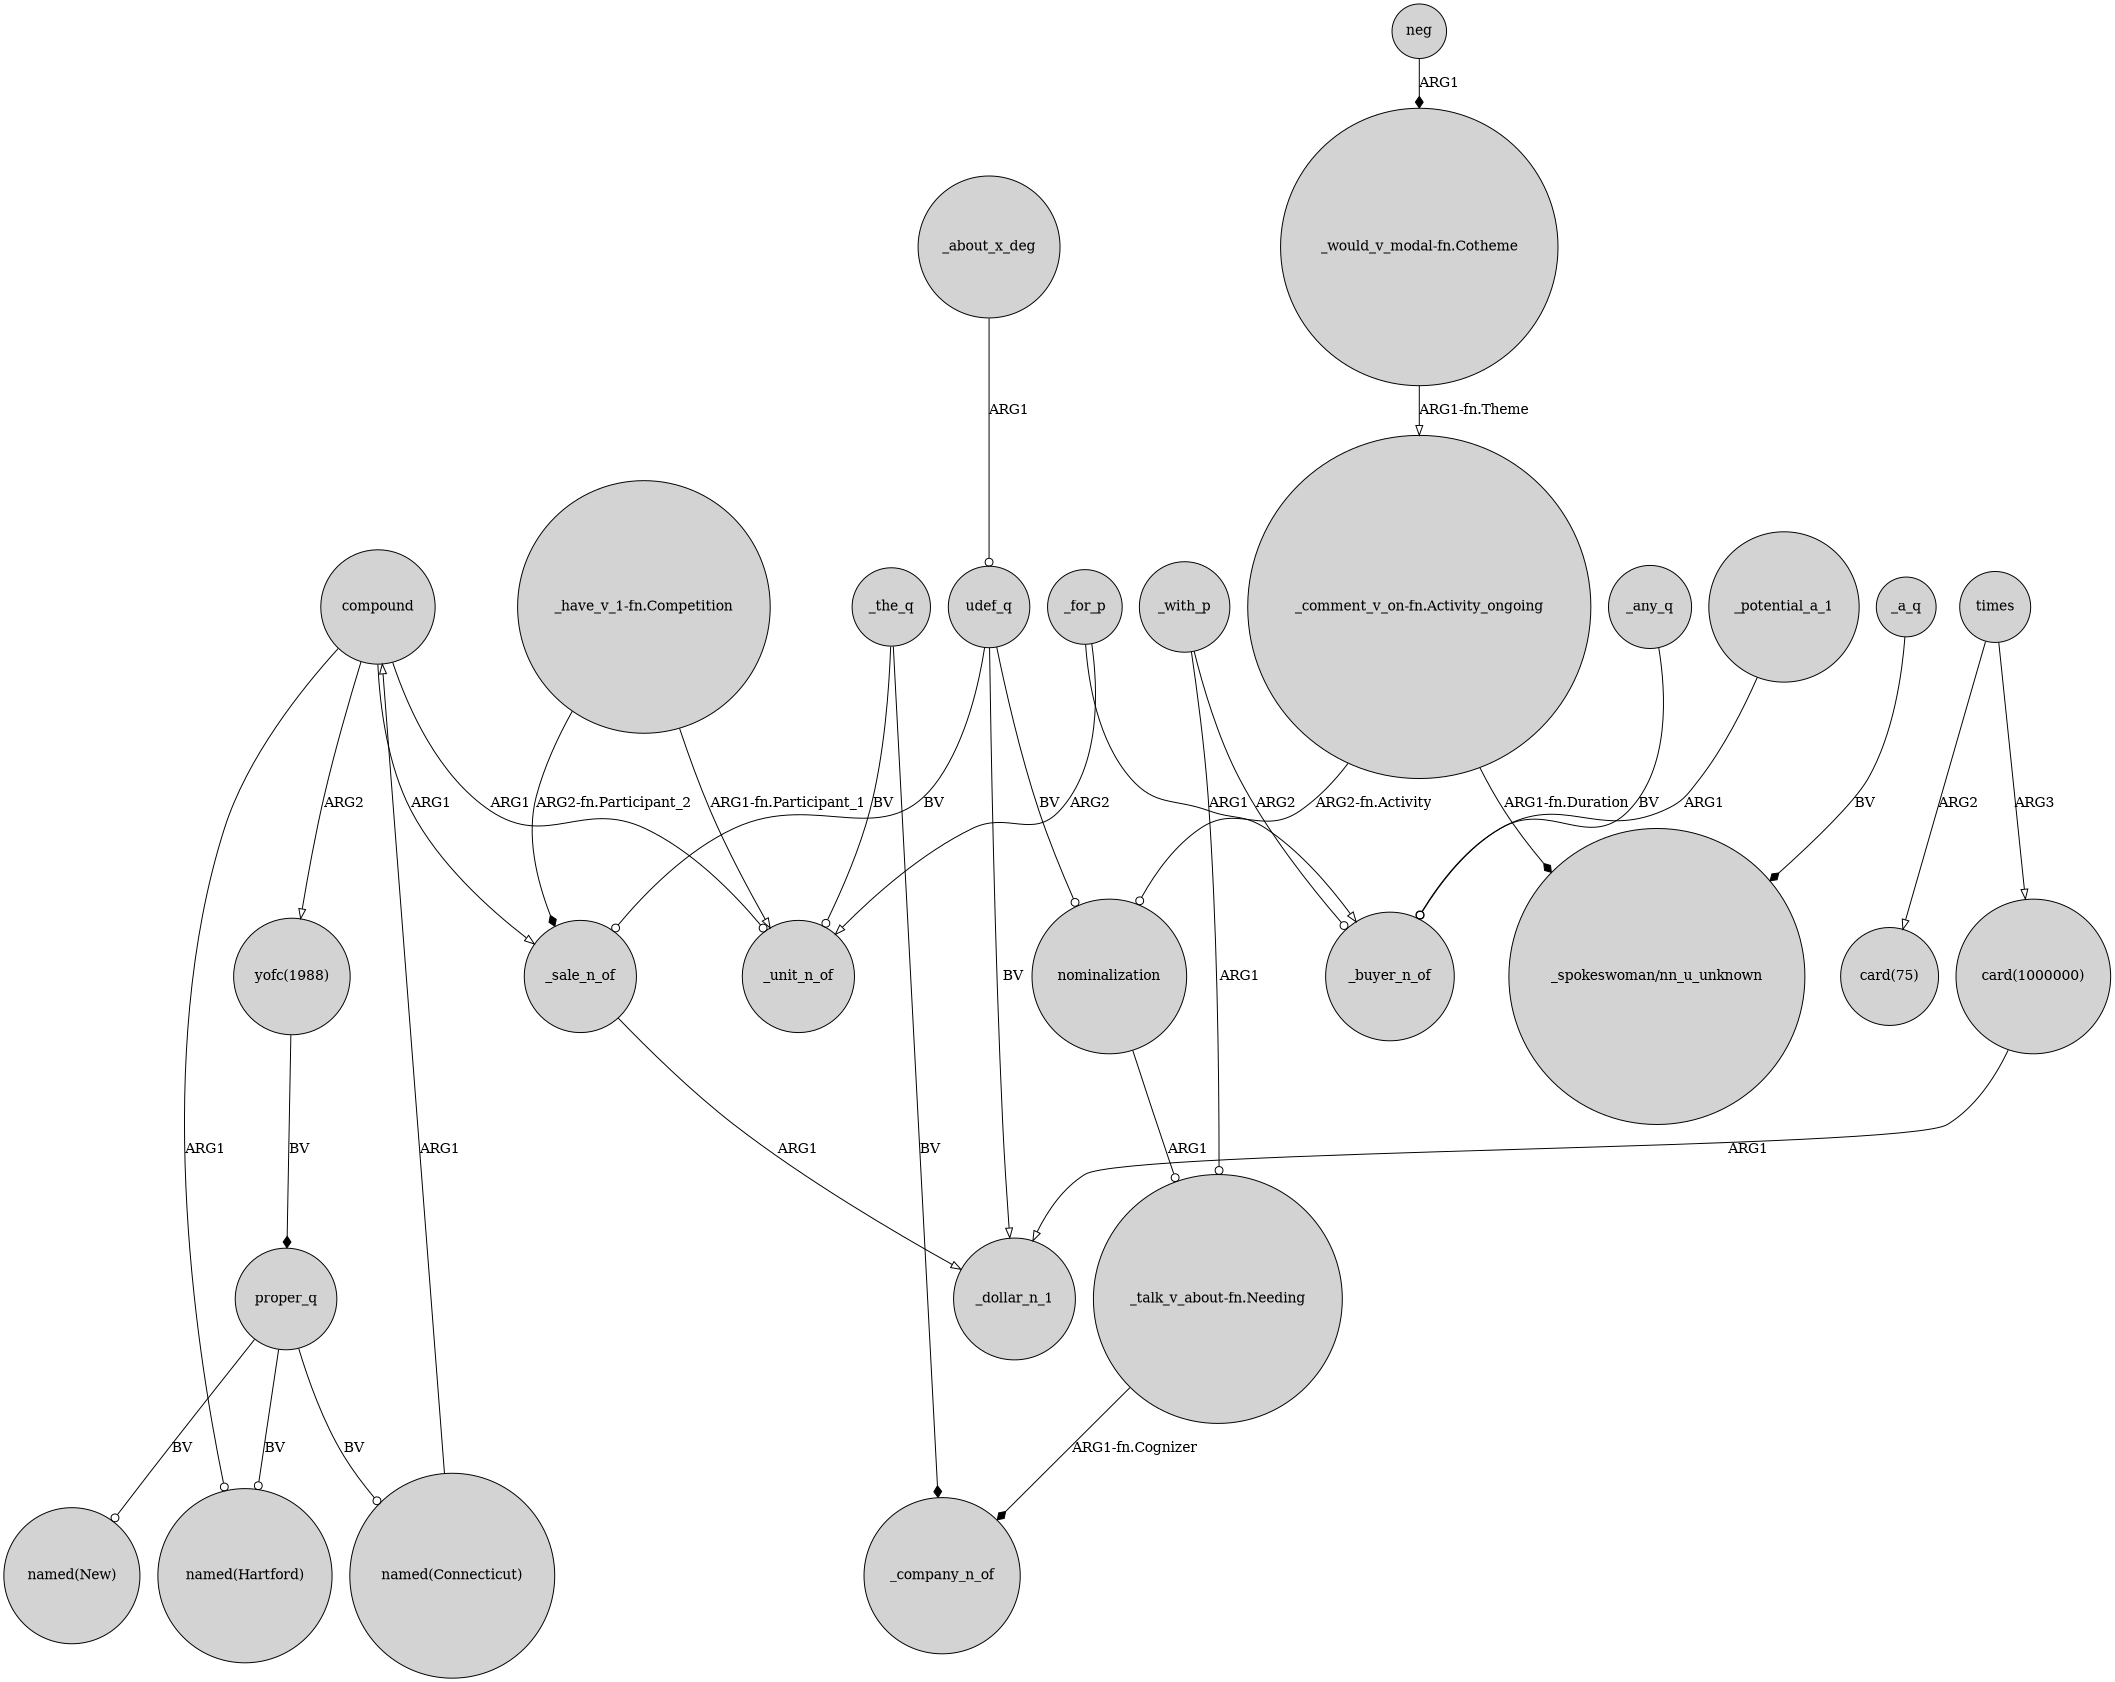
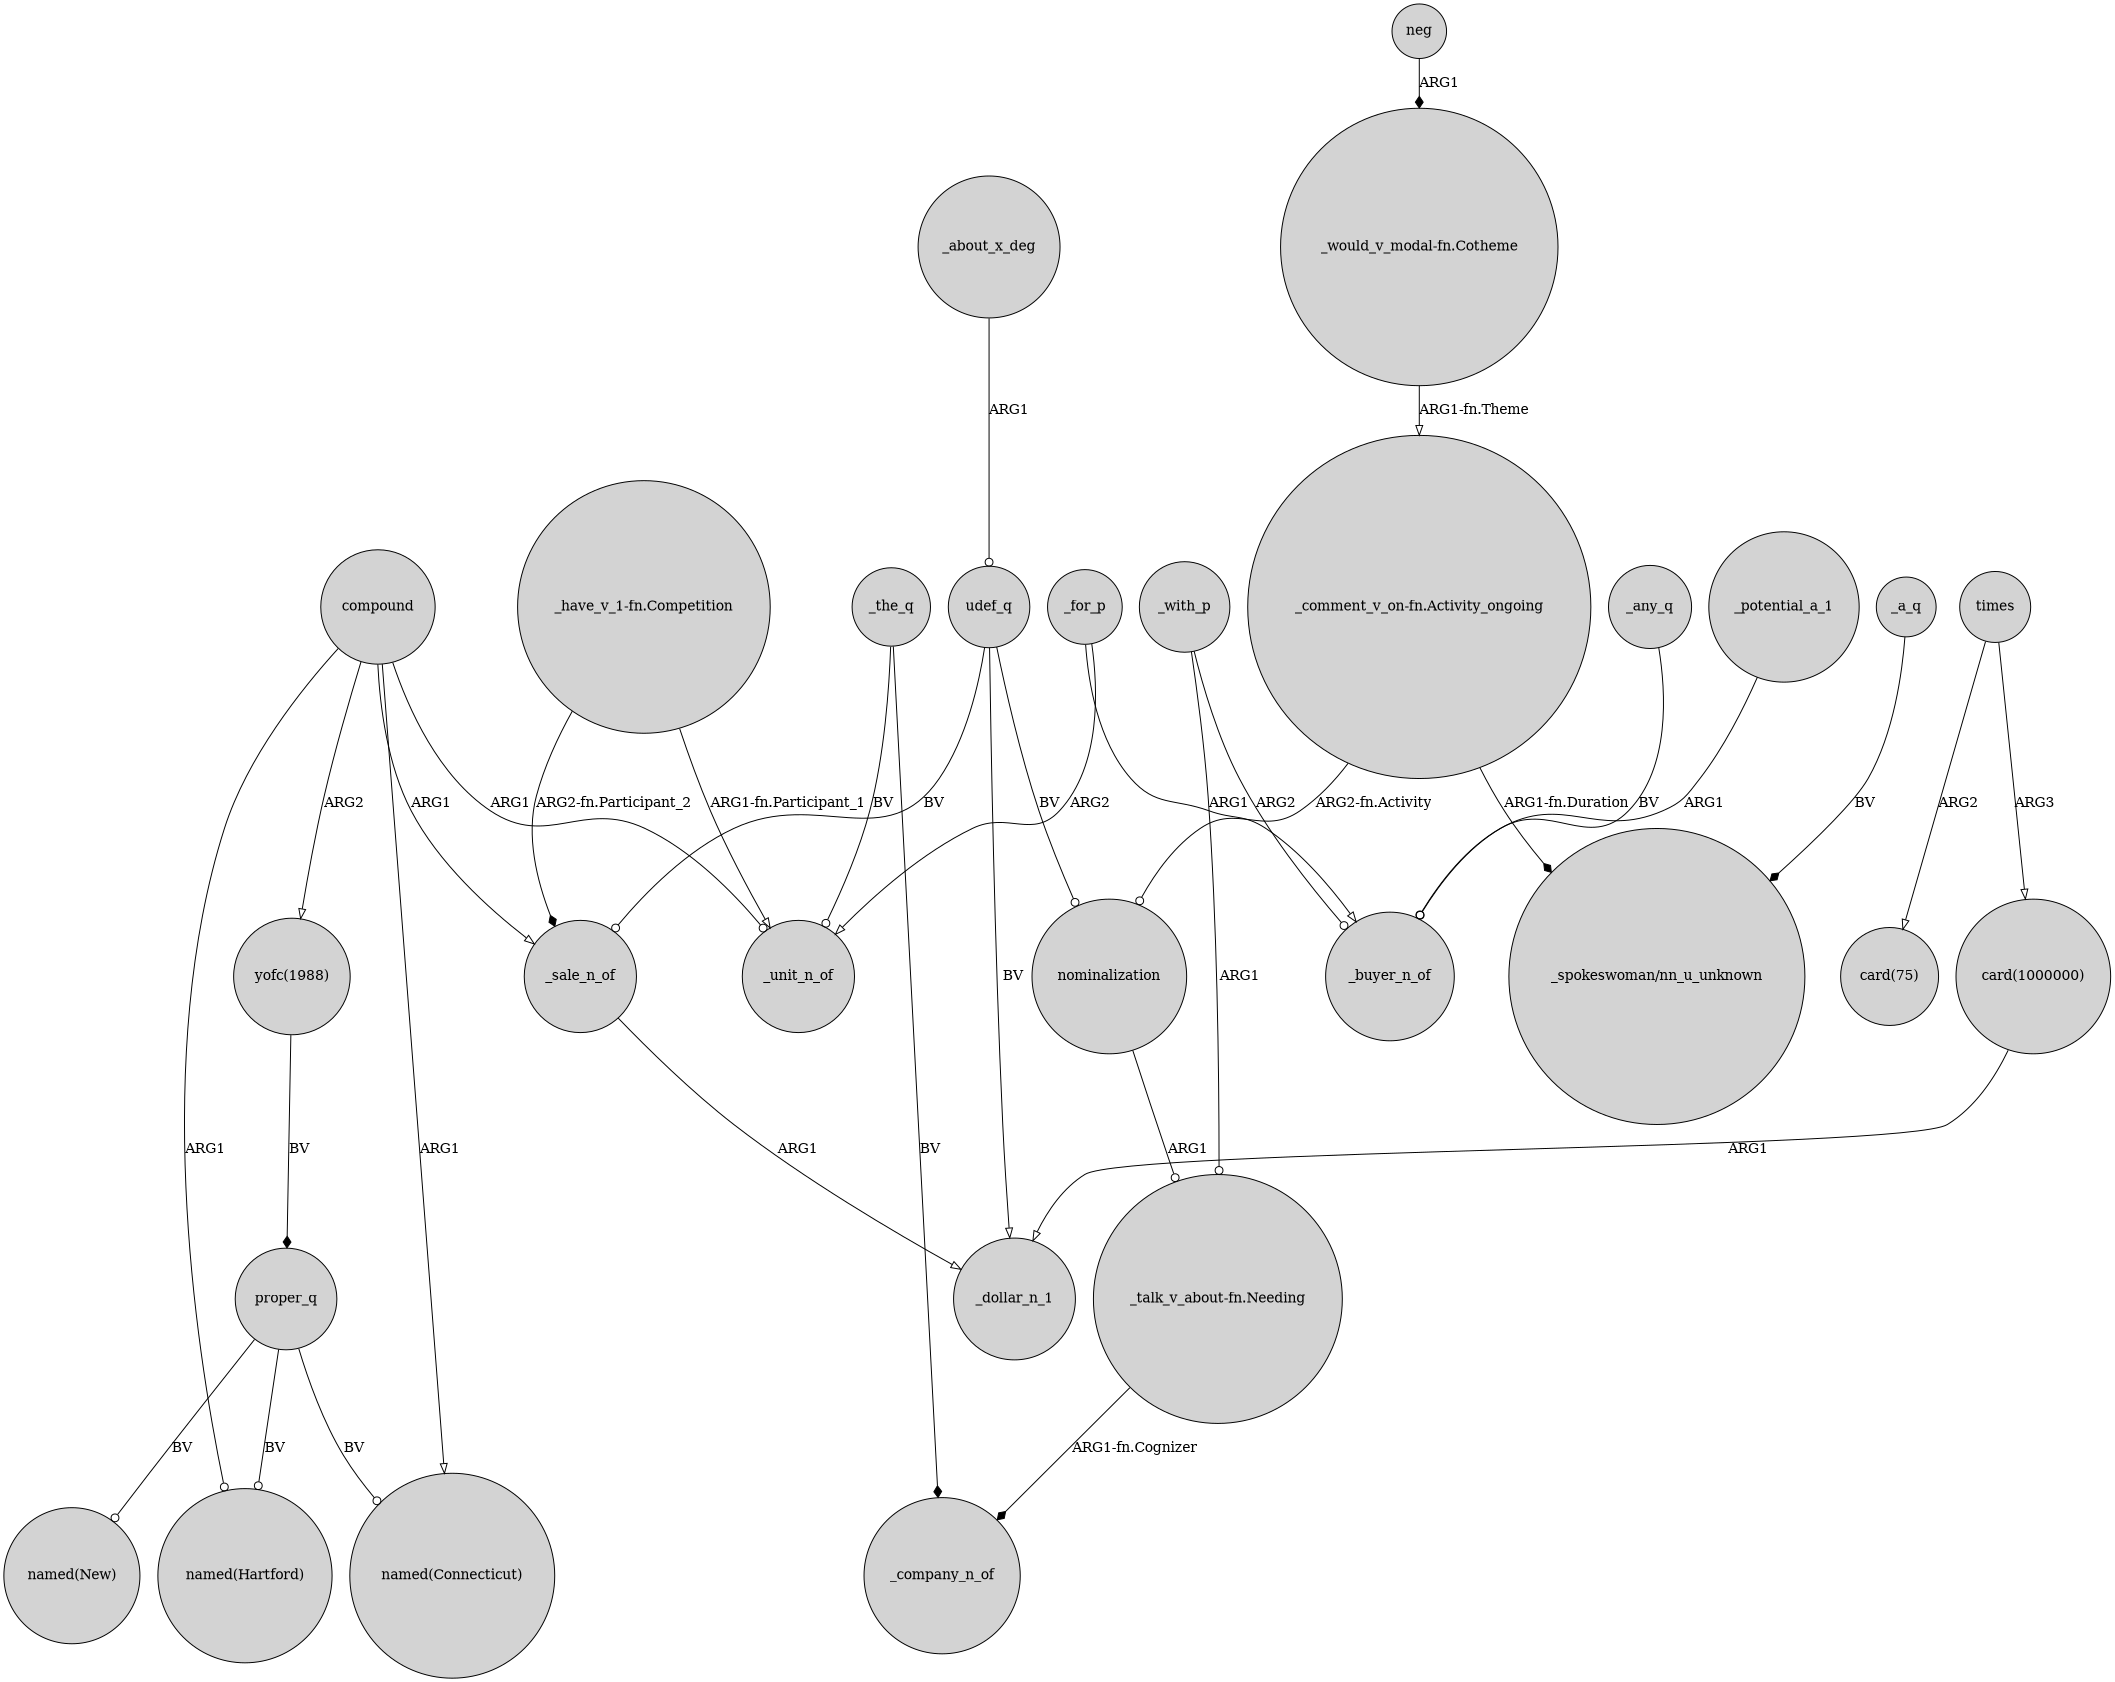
(414, 1074) -> (413, 1064)
